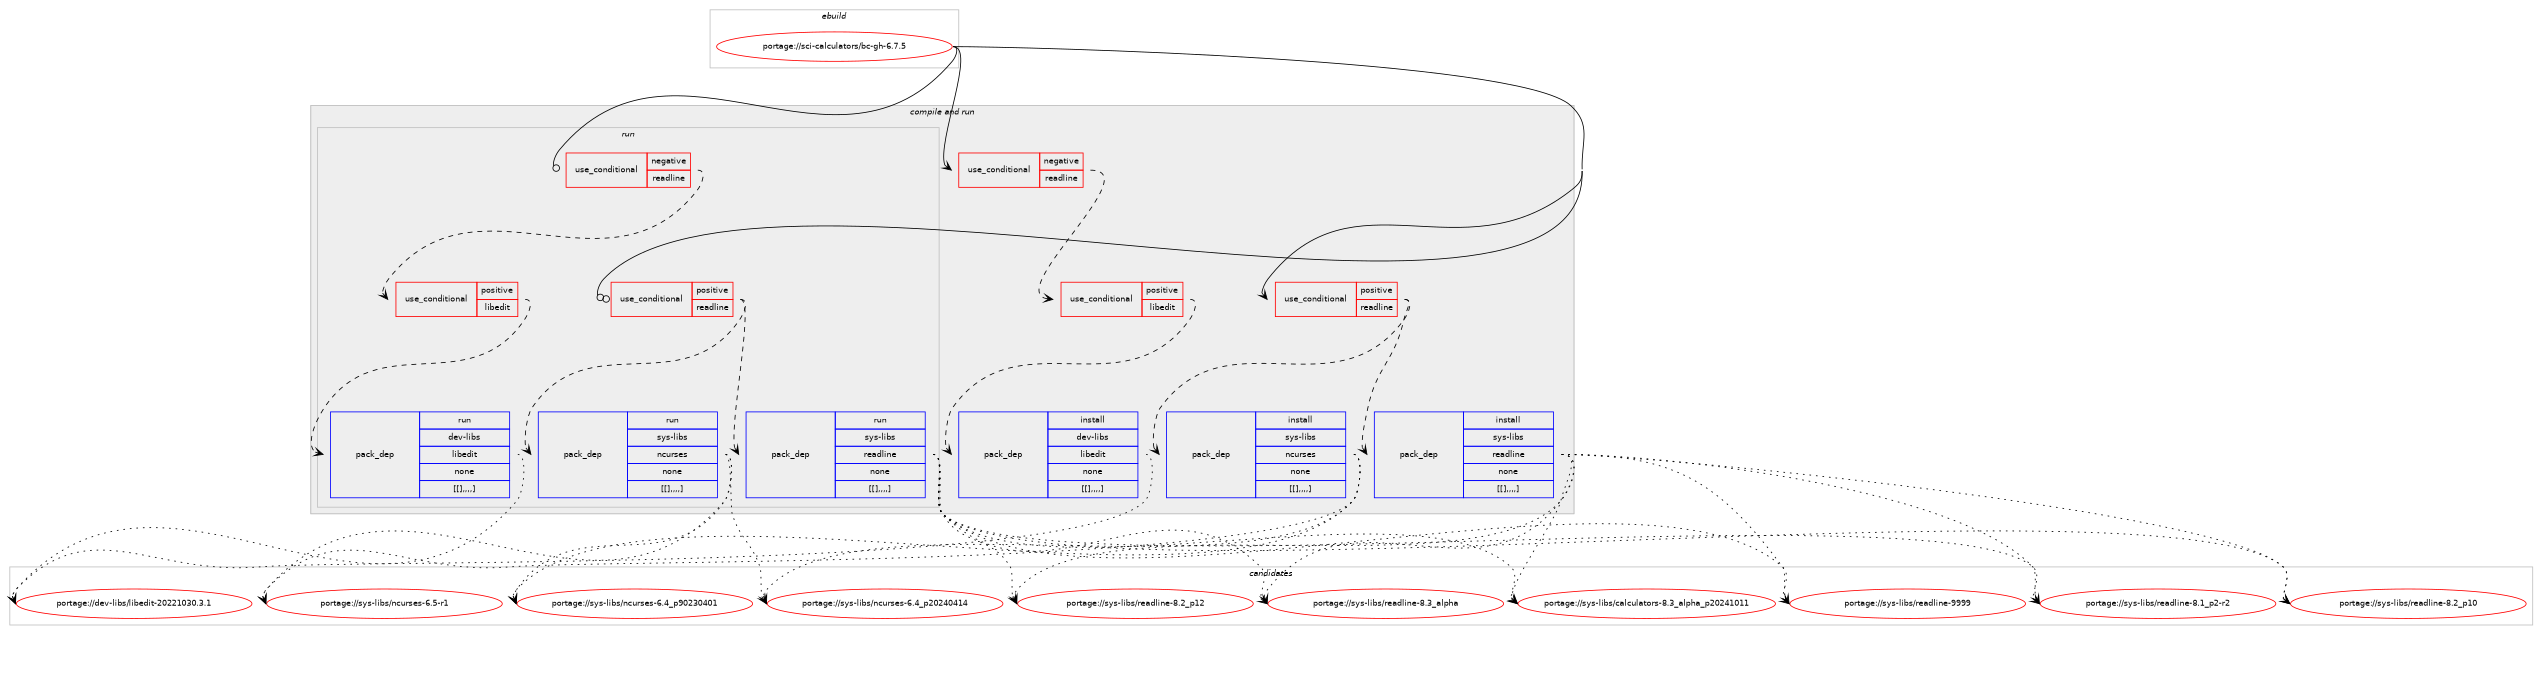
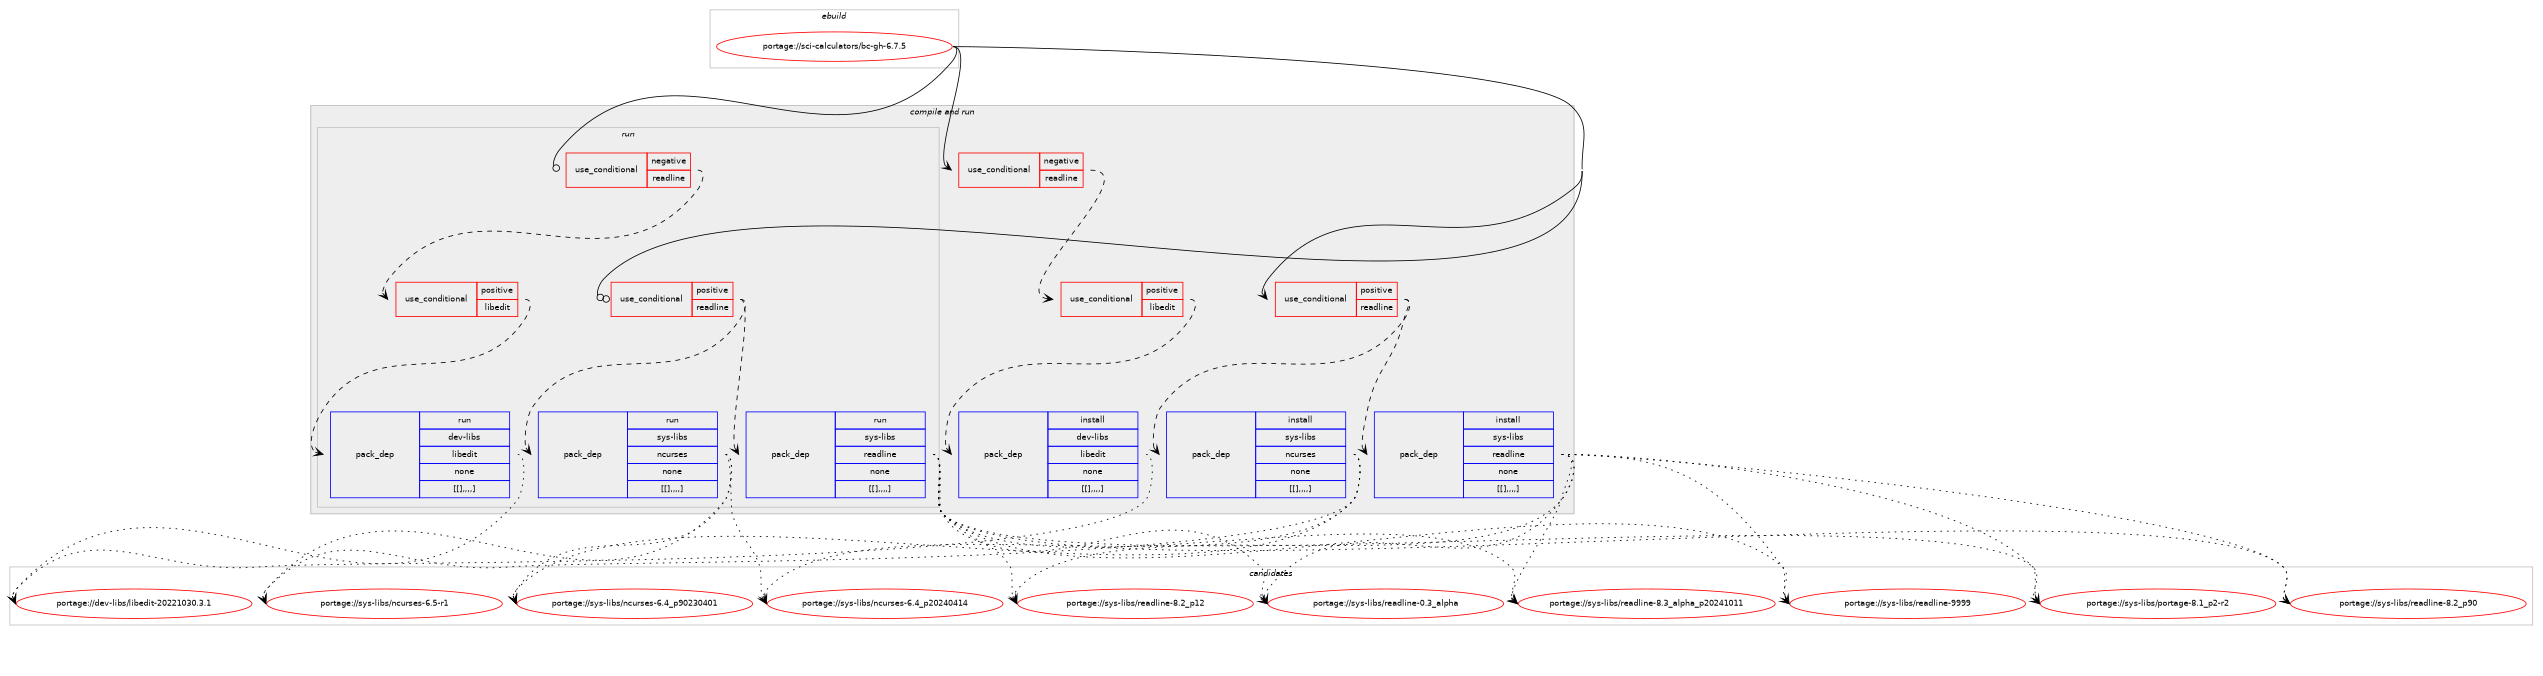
(1386, 604) -> (1386, 604)
(1647, 604) -> (1647, 604)
(2158, 604) -> (2158, 604)
(2408, 604) -> (2408, 604)
